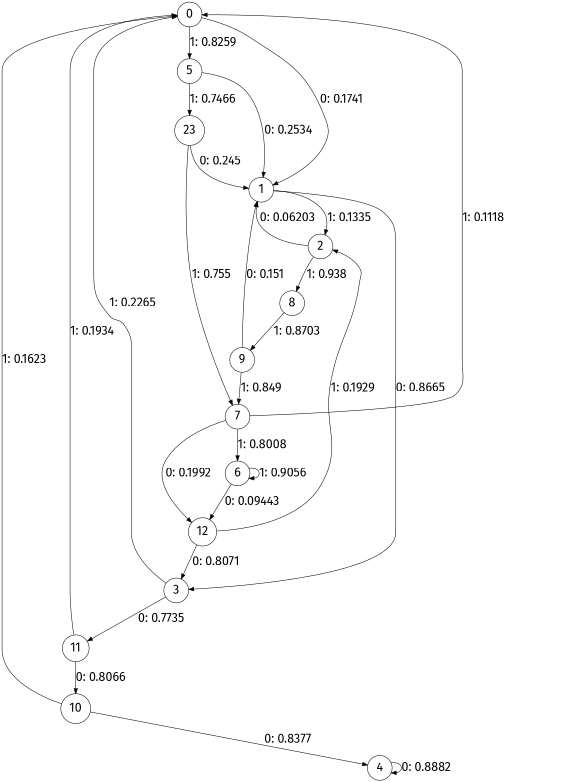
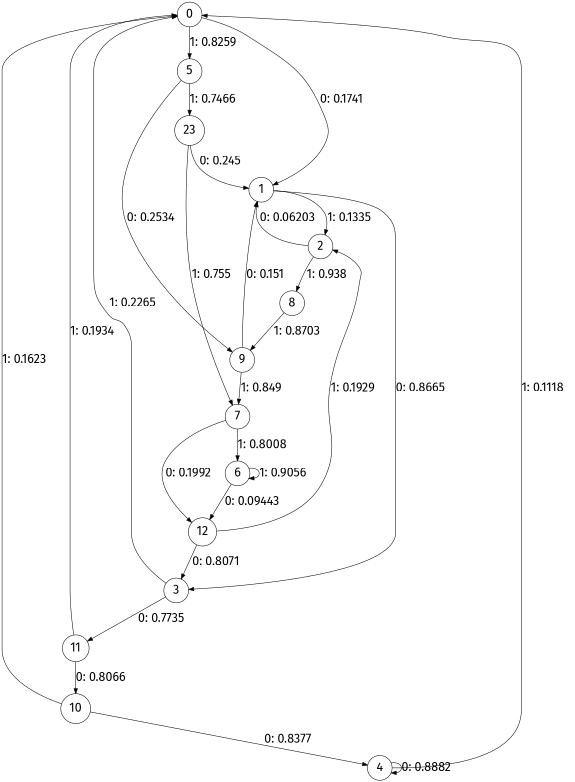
(256, 107) -> (127, 225)
(462, 202) -> (521, 302)
